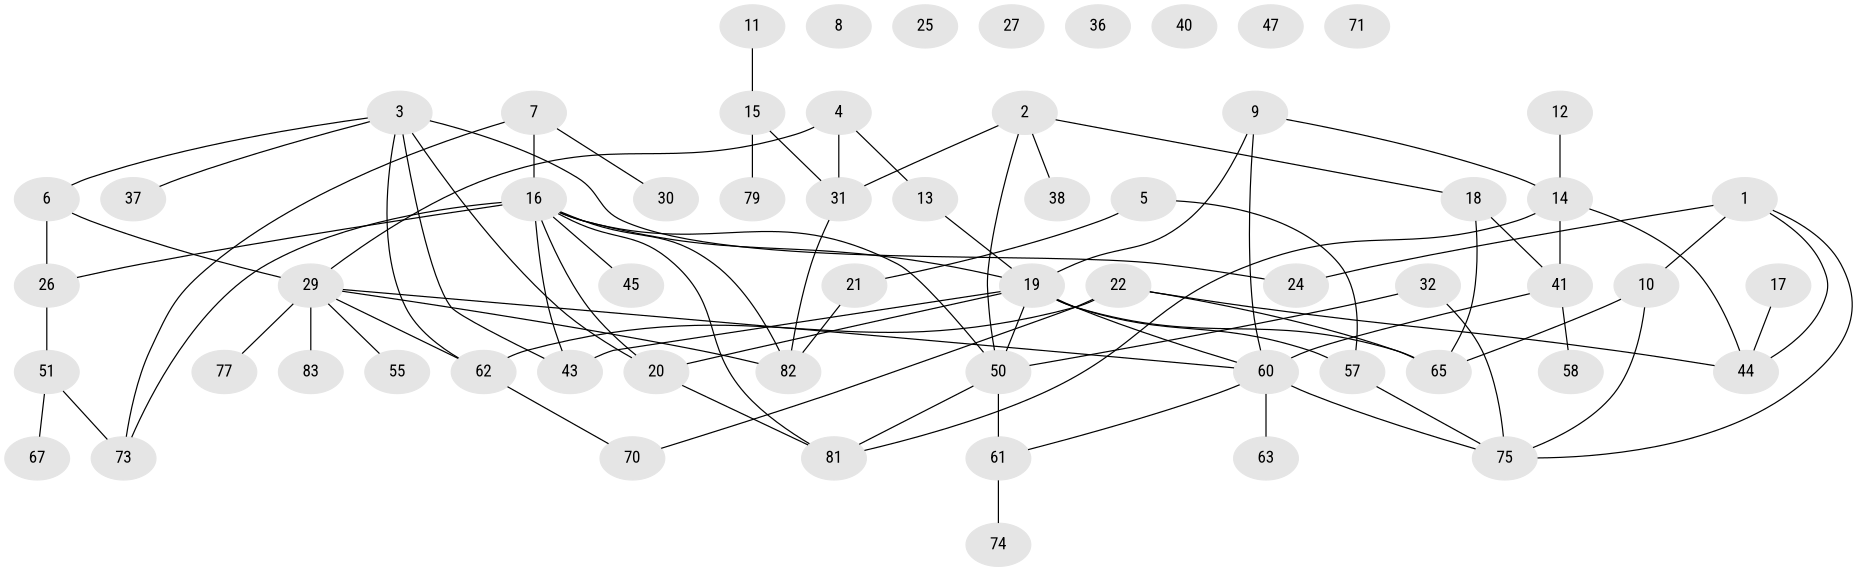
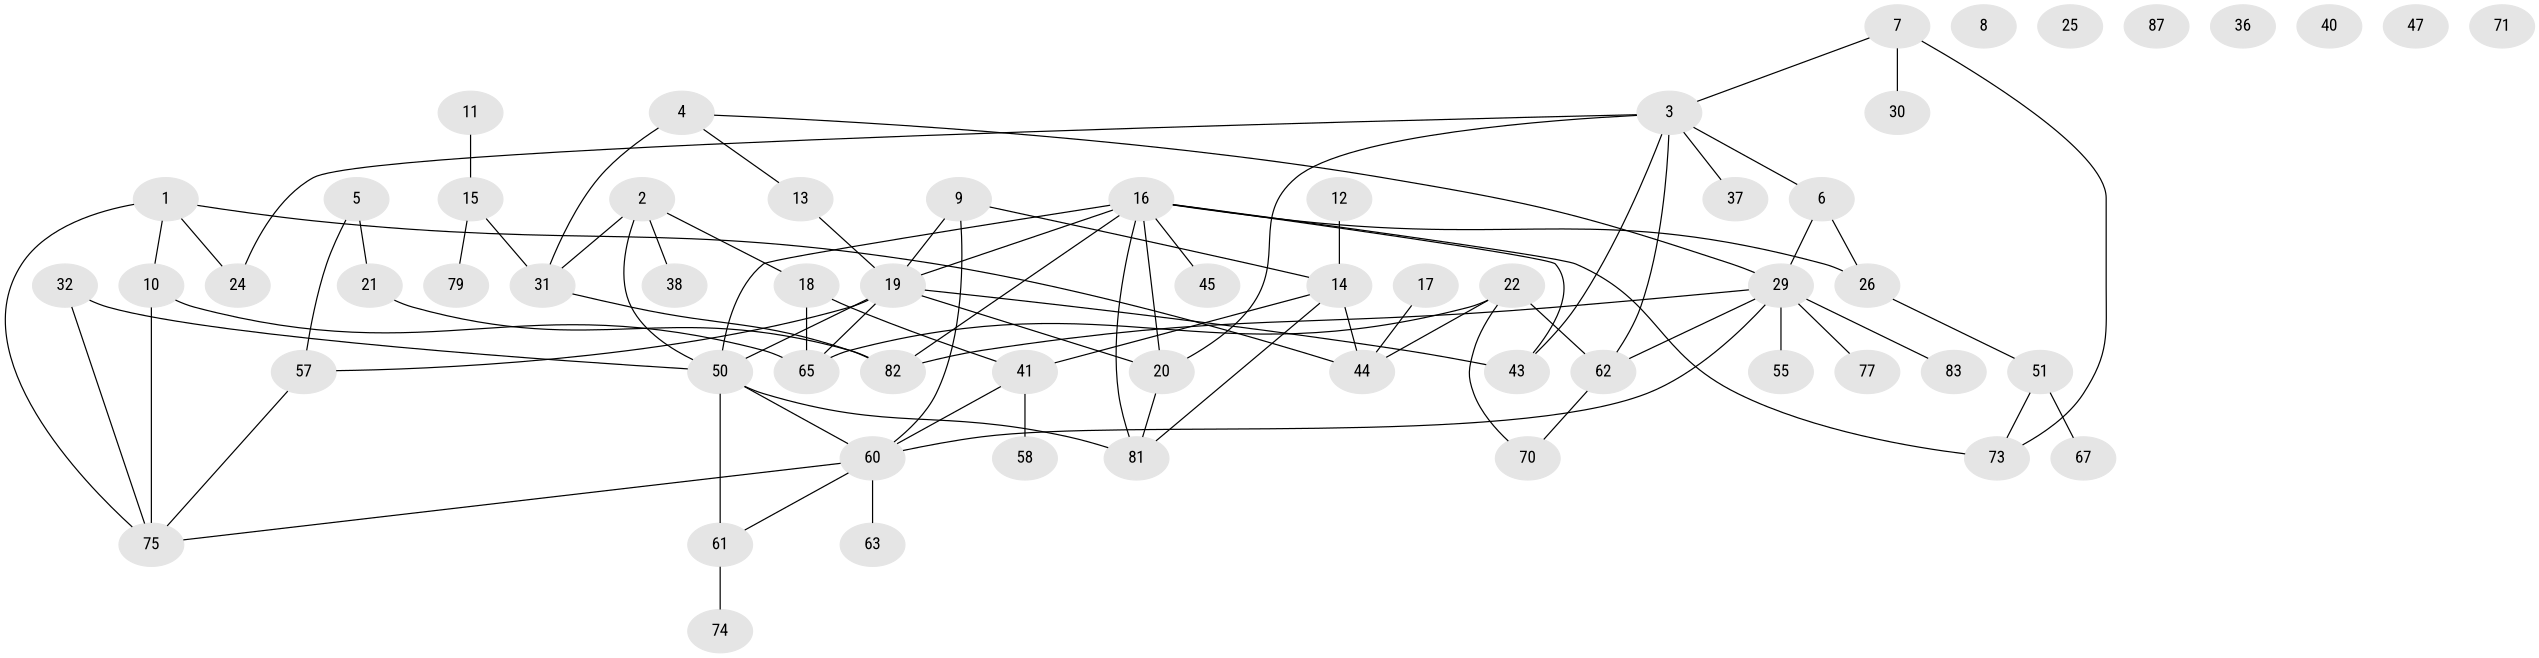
(1012, 26) -> (2157, 26)
(534, 147) -> (1783, 70)
(1151, 335) -> (796, 415)
